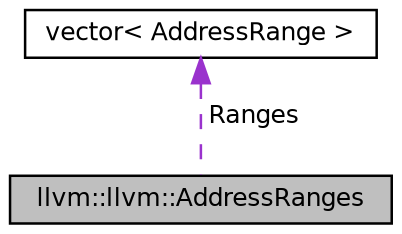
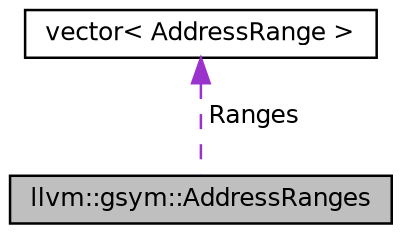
(201, 200) -> (201, 200)
